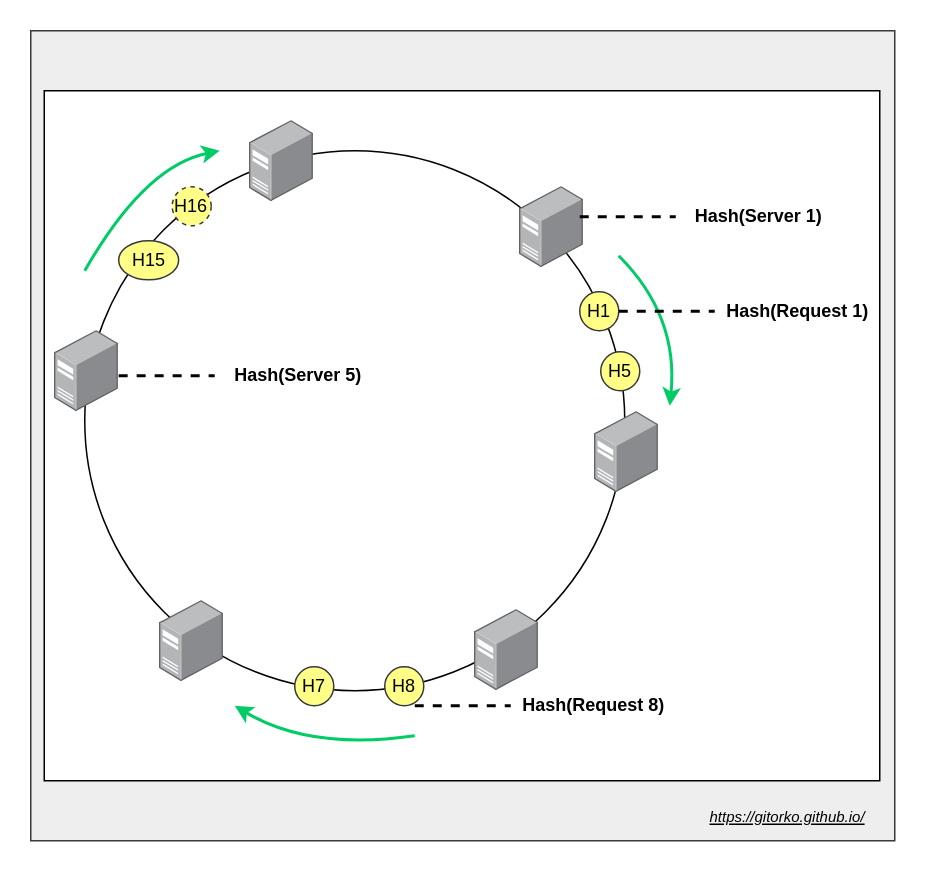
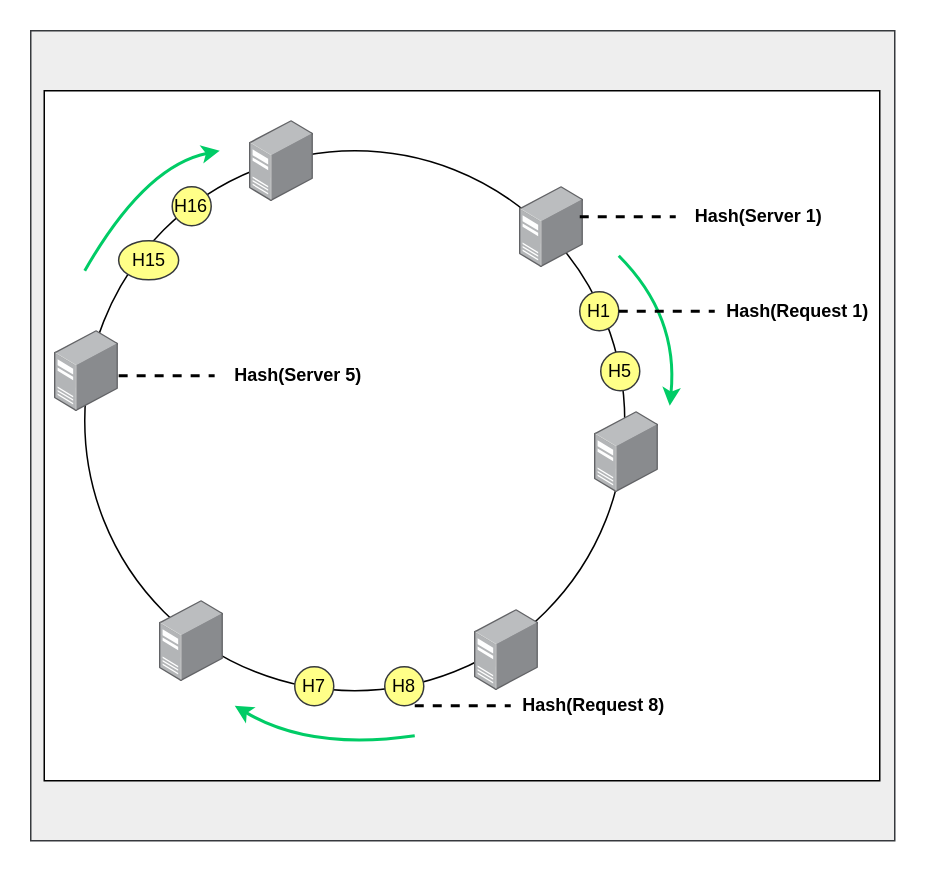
(192, 206) -> (192, 206)
(797, 818) -> none
